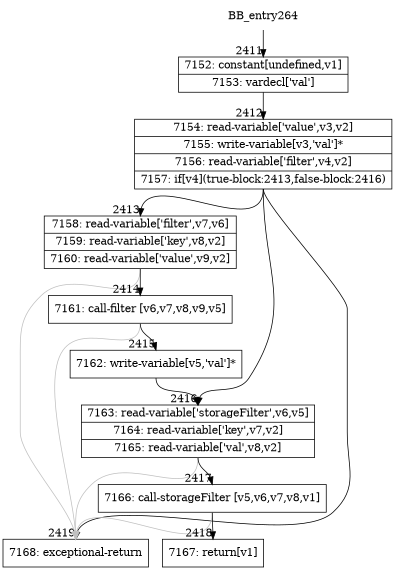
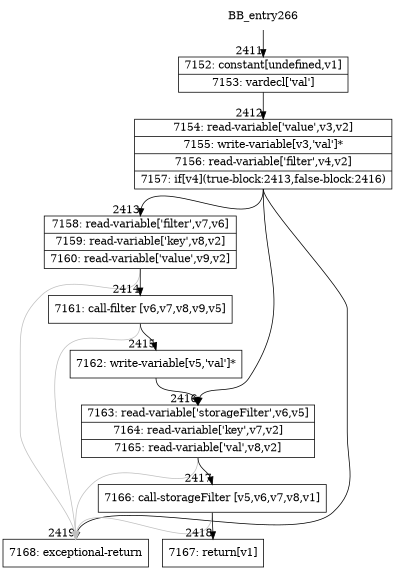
(263, 16) -> (263, 16)
